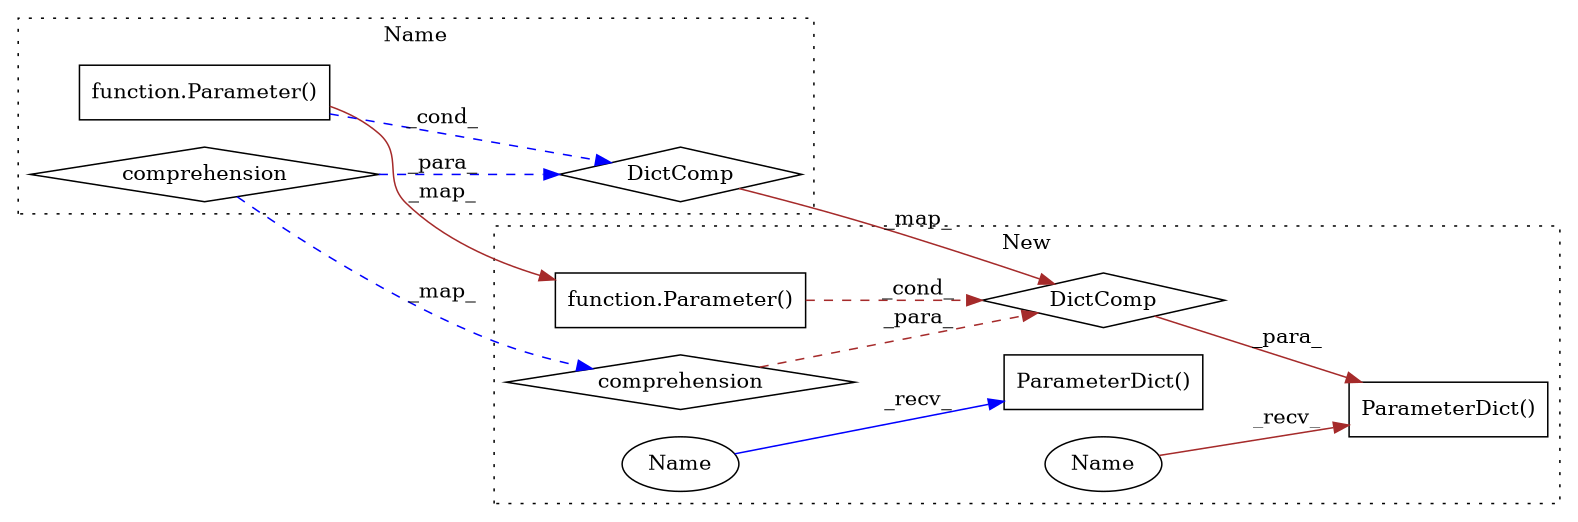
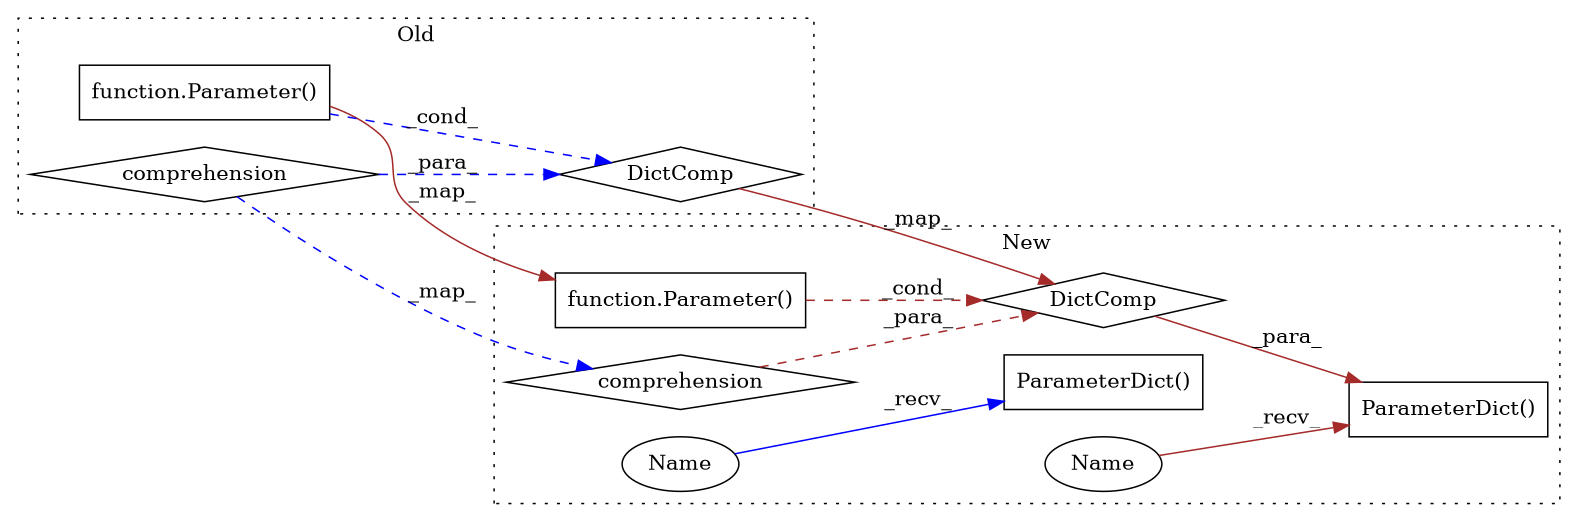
(416, 36) -> (416, 36)
